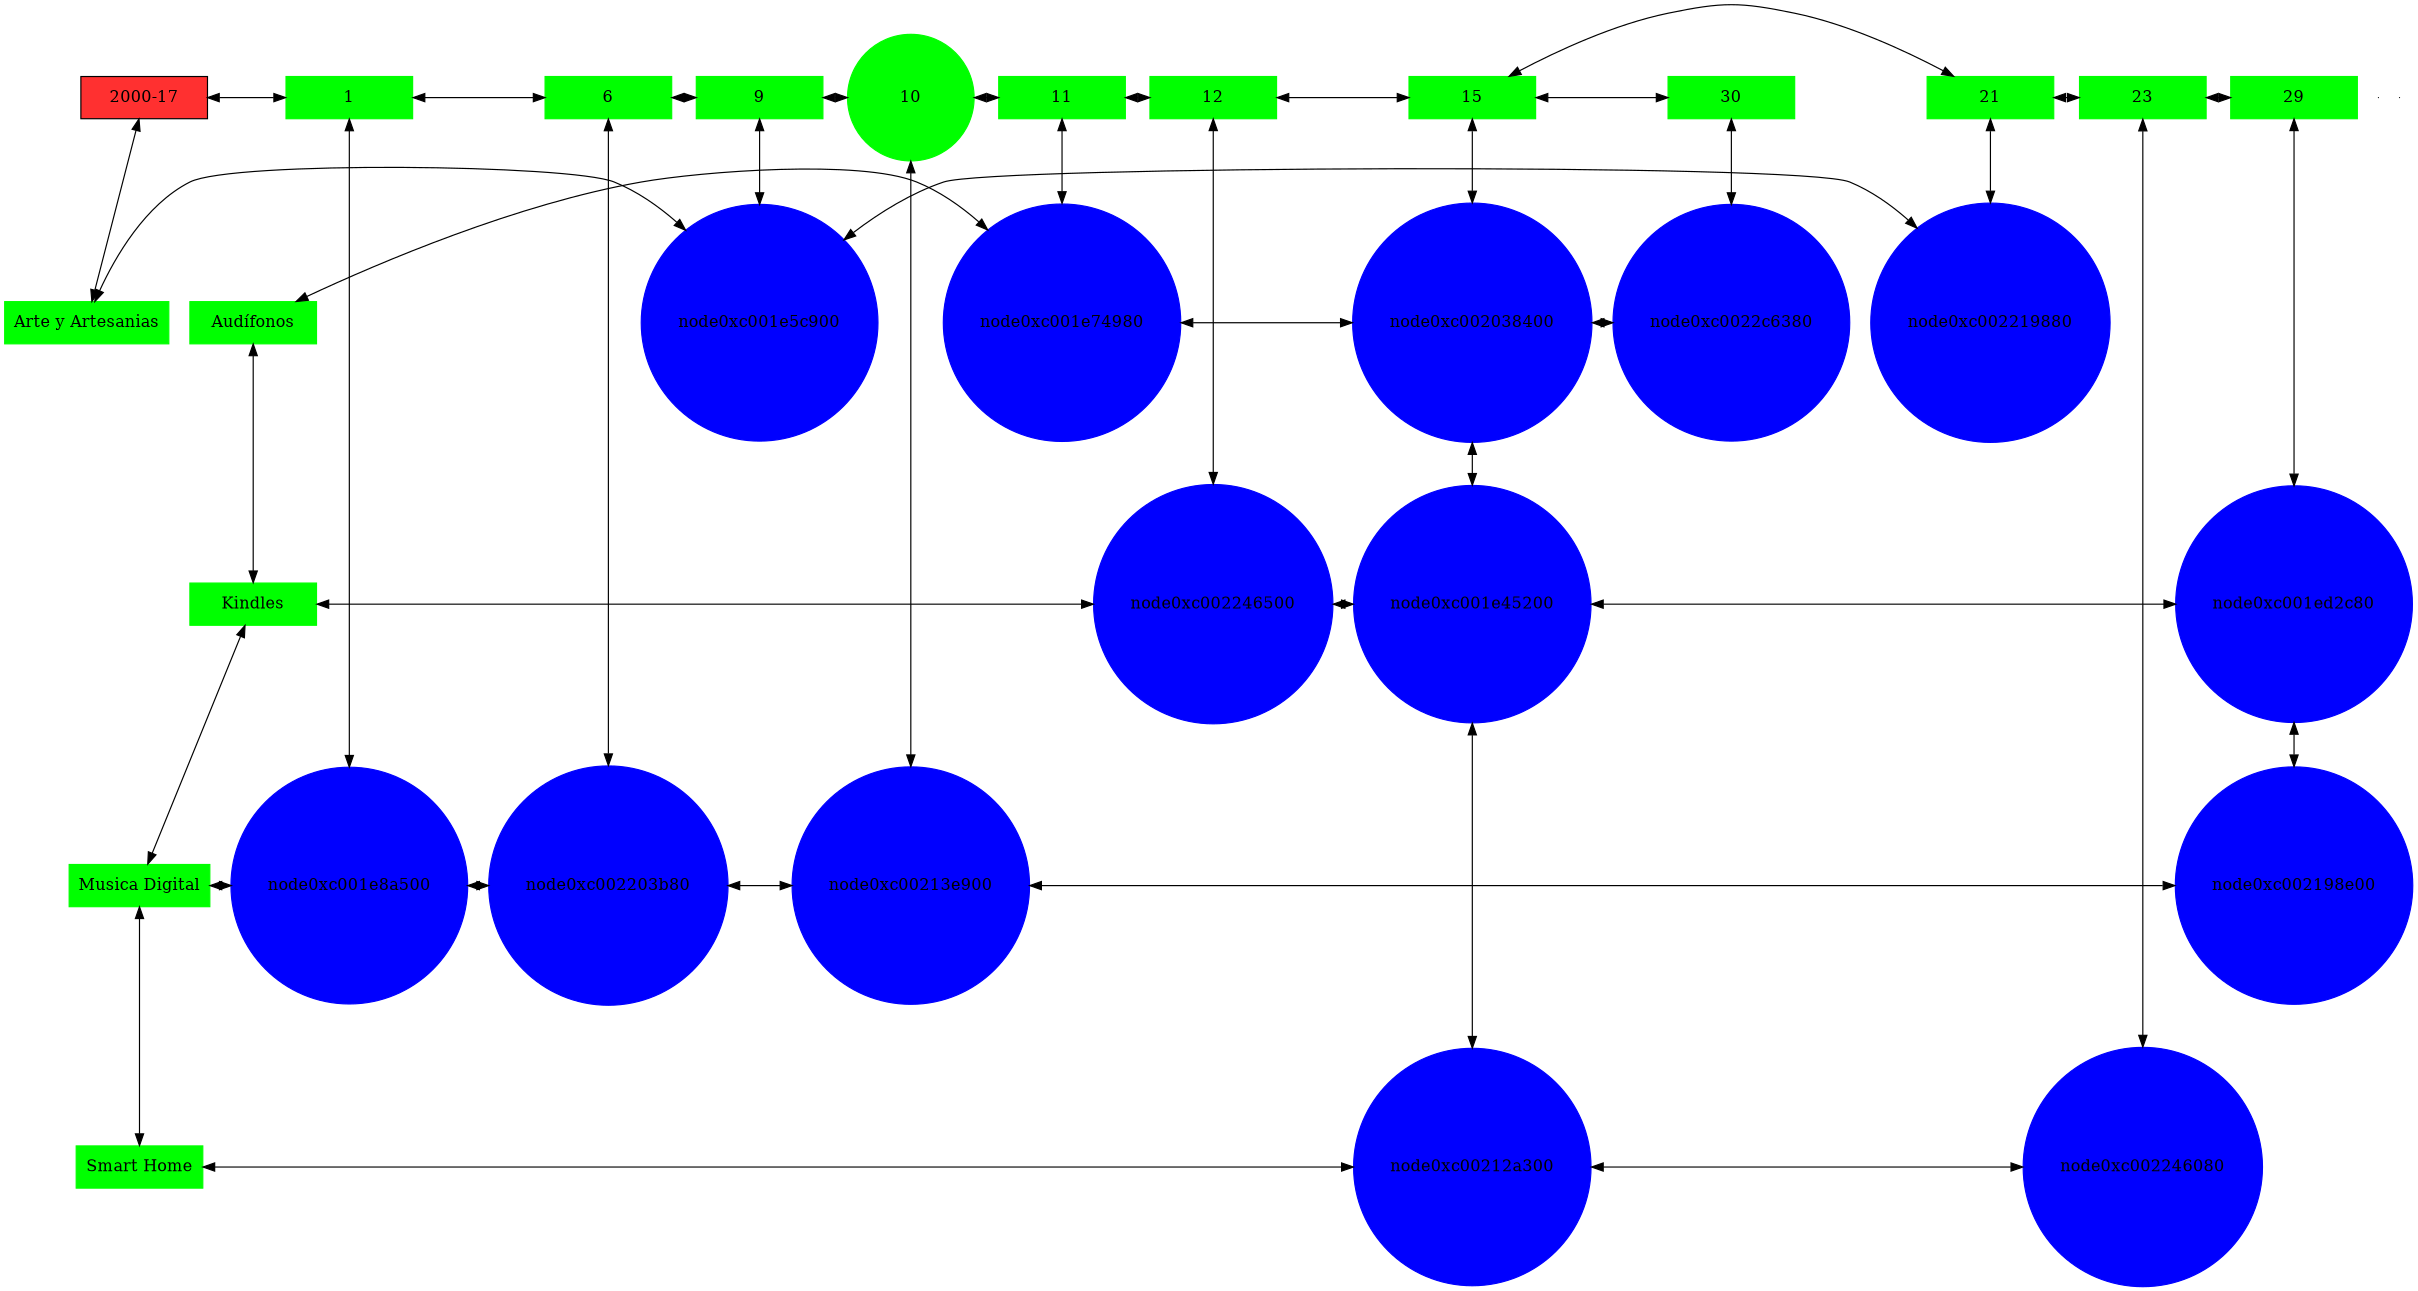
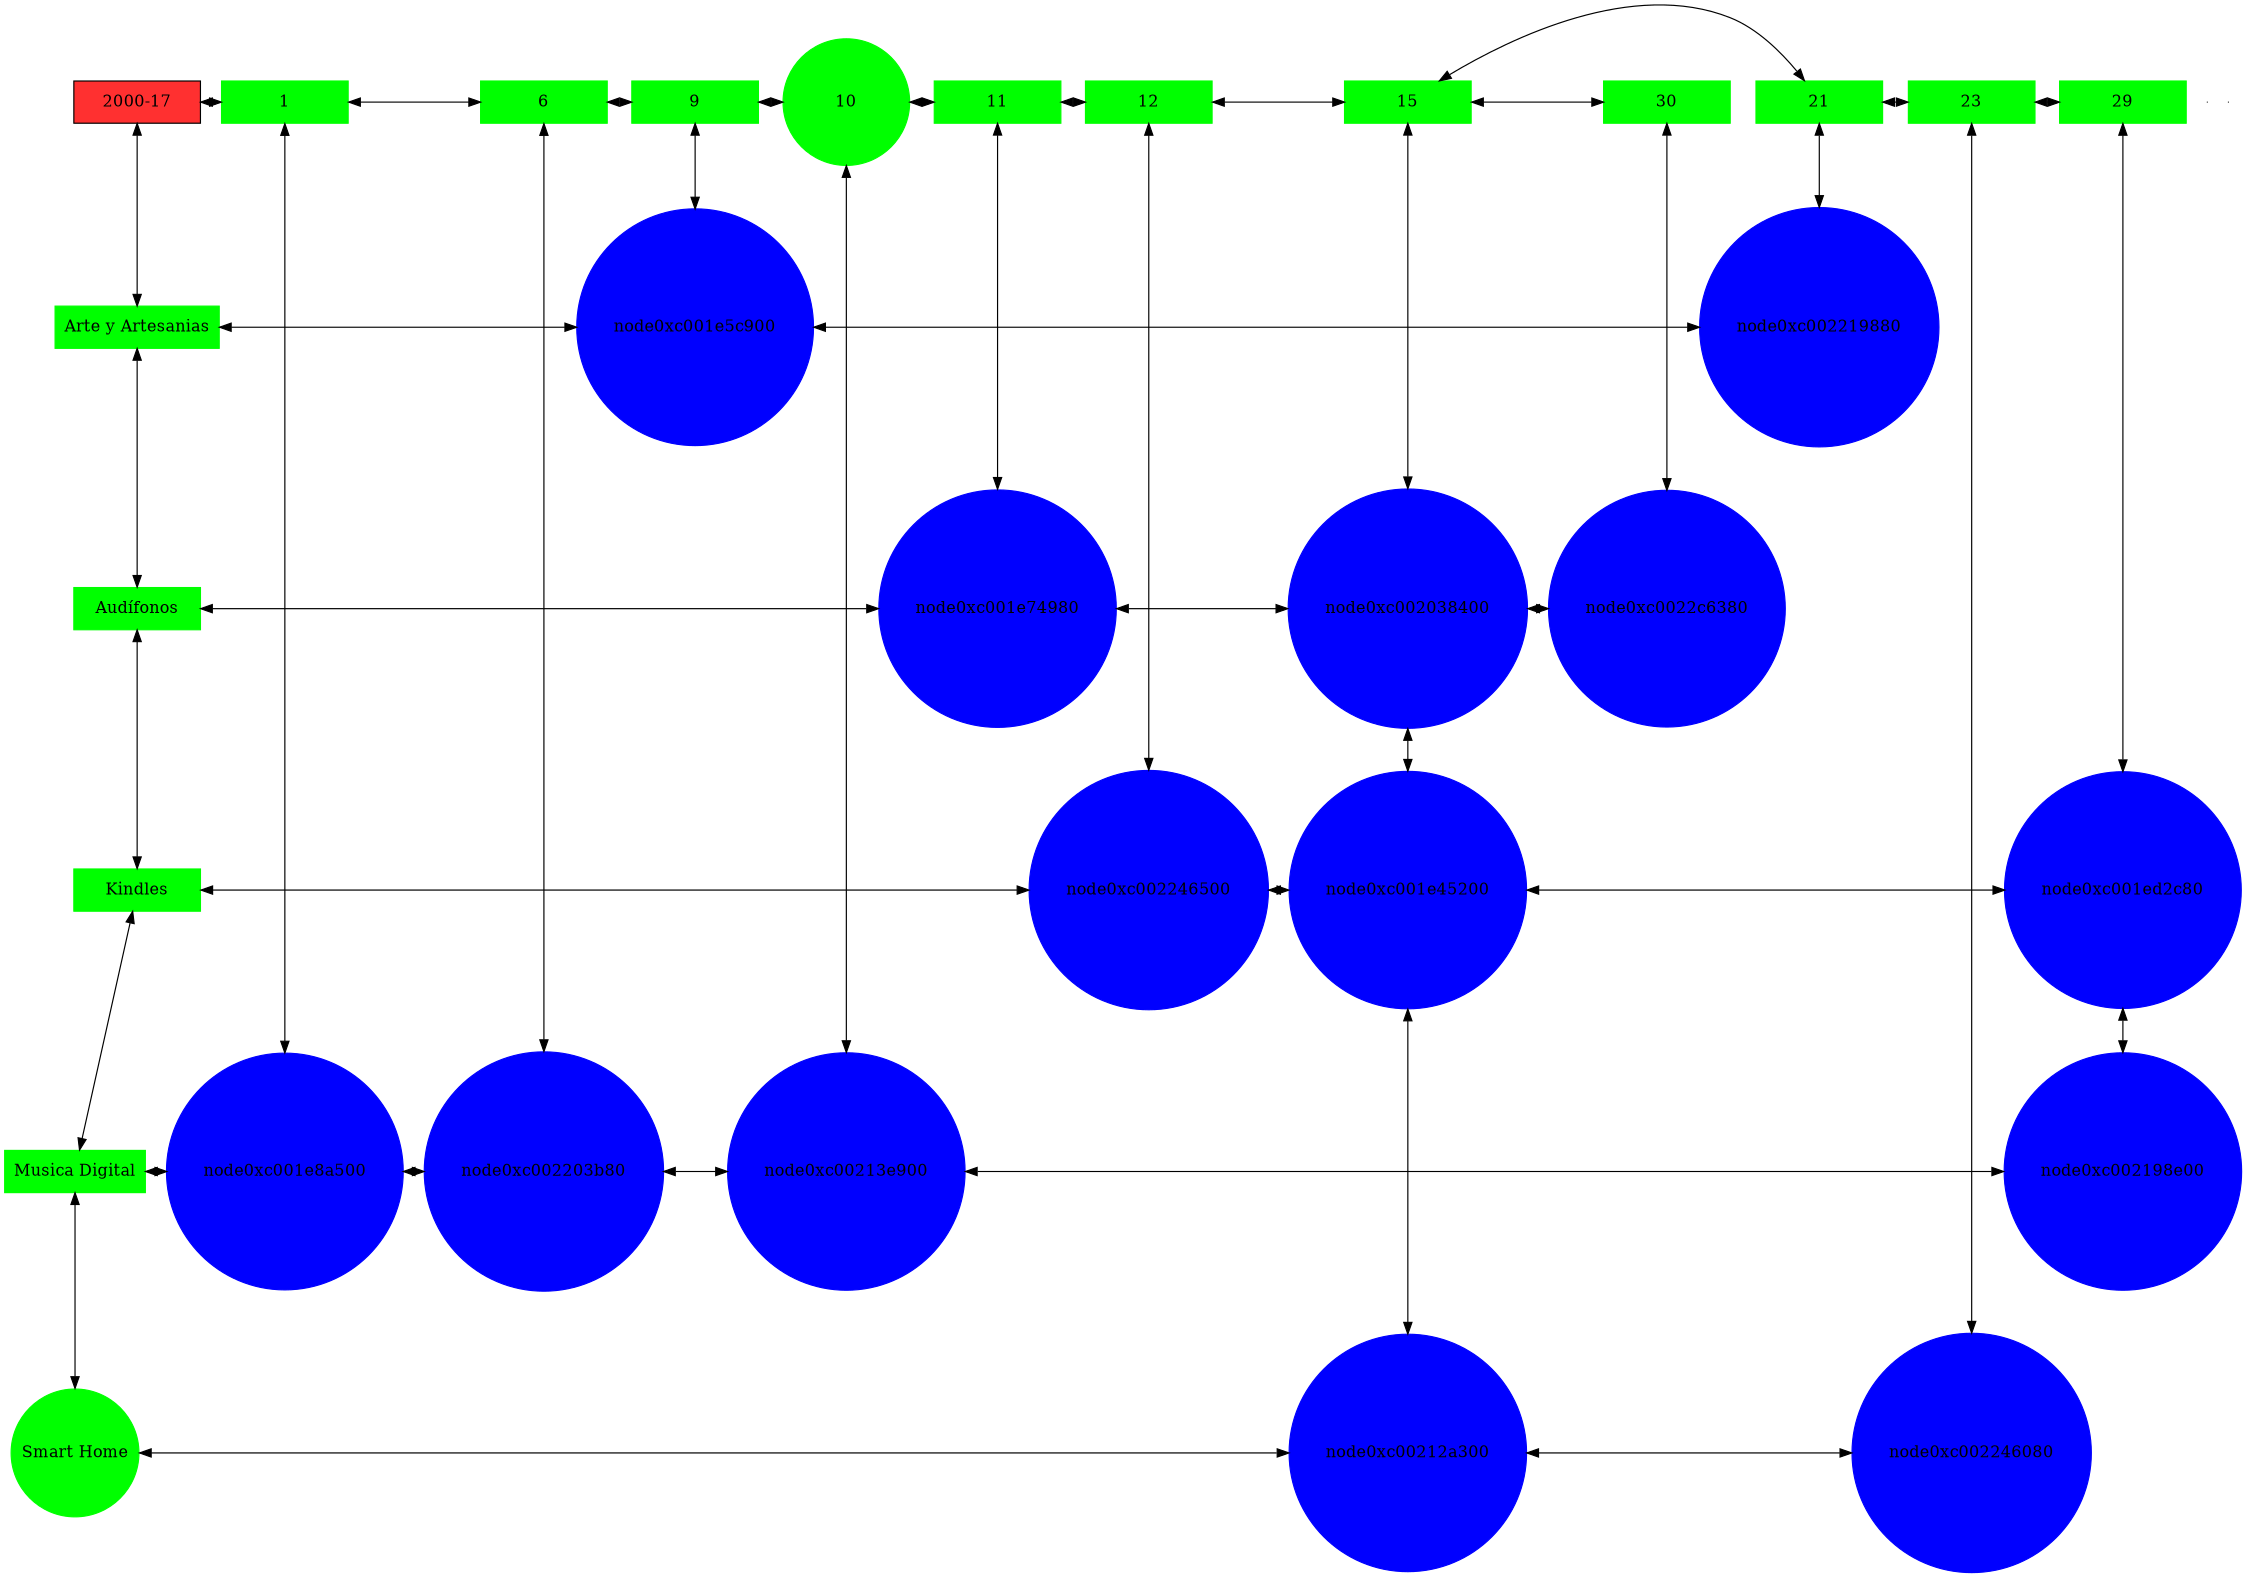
none -> (137, 468)
(139, 1167) -> (75, 1453)
